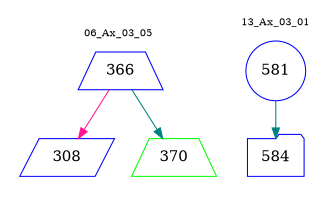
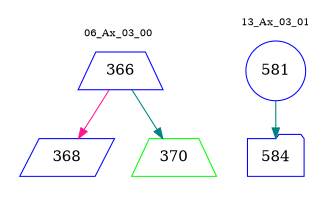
(118, 34) -> (118, 34)
(67, 157) -> (67, 157)
